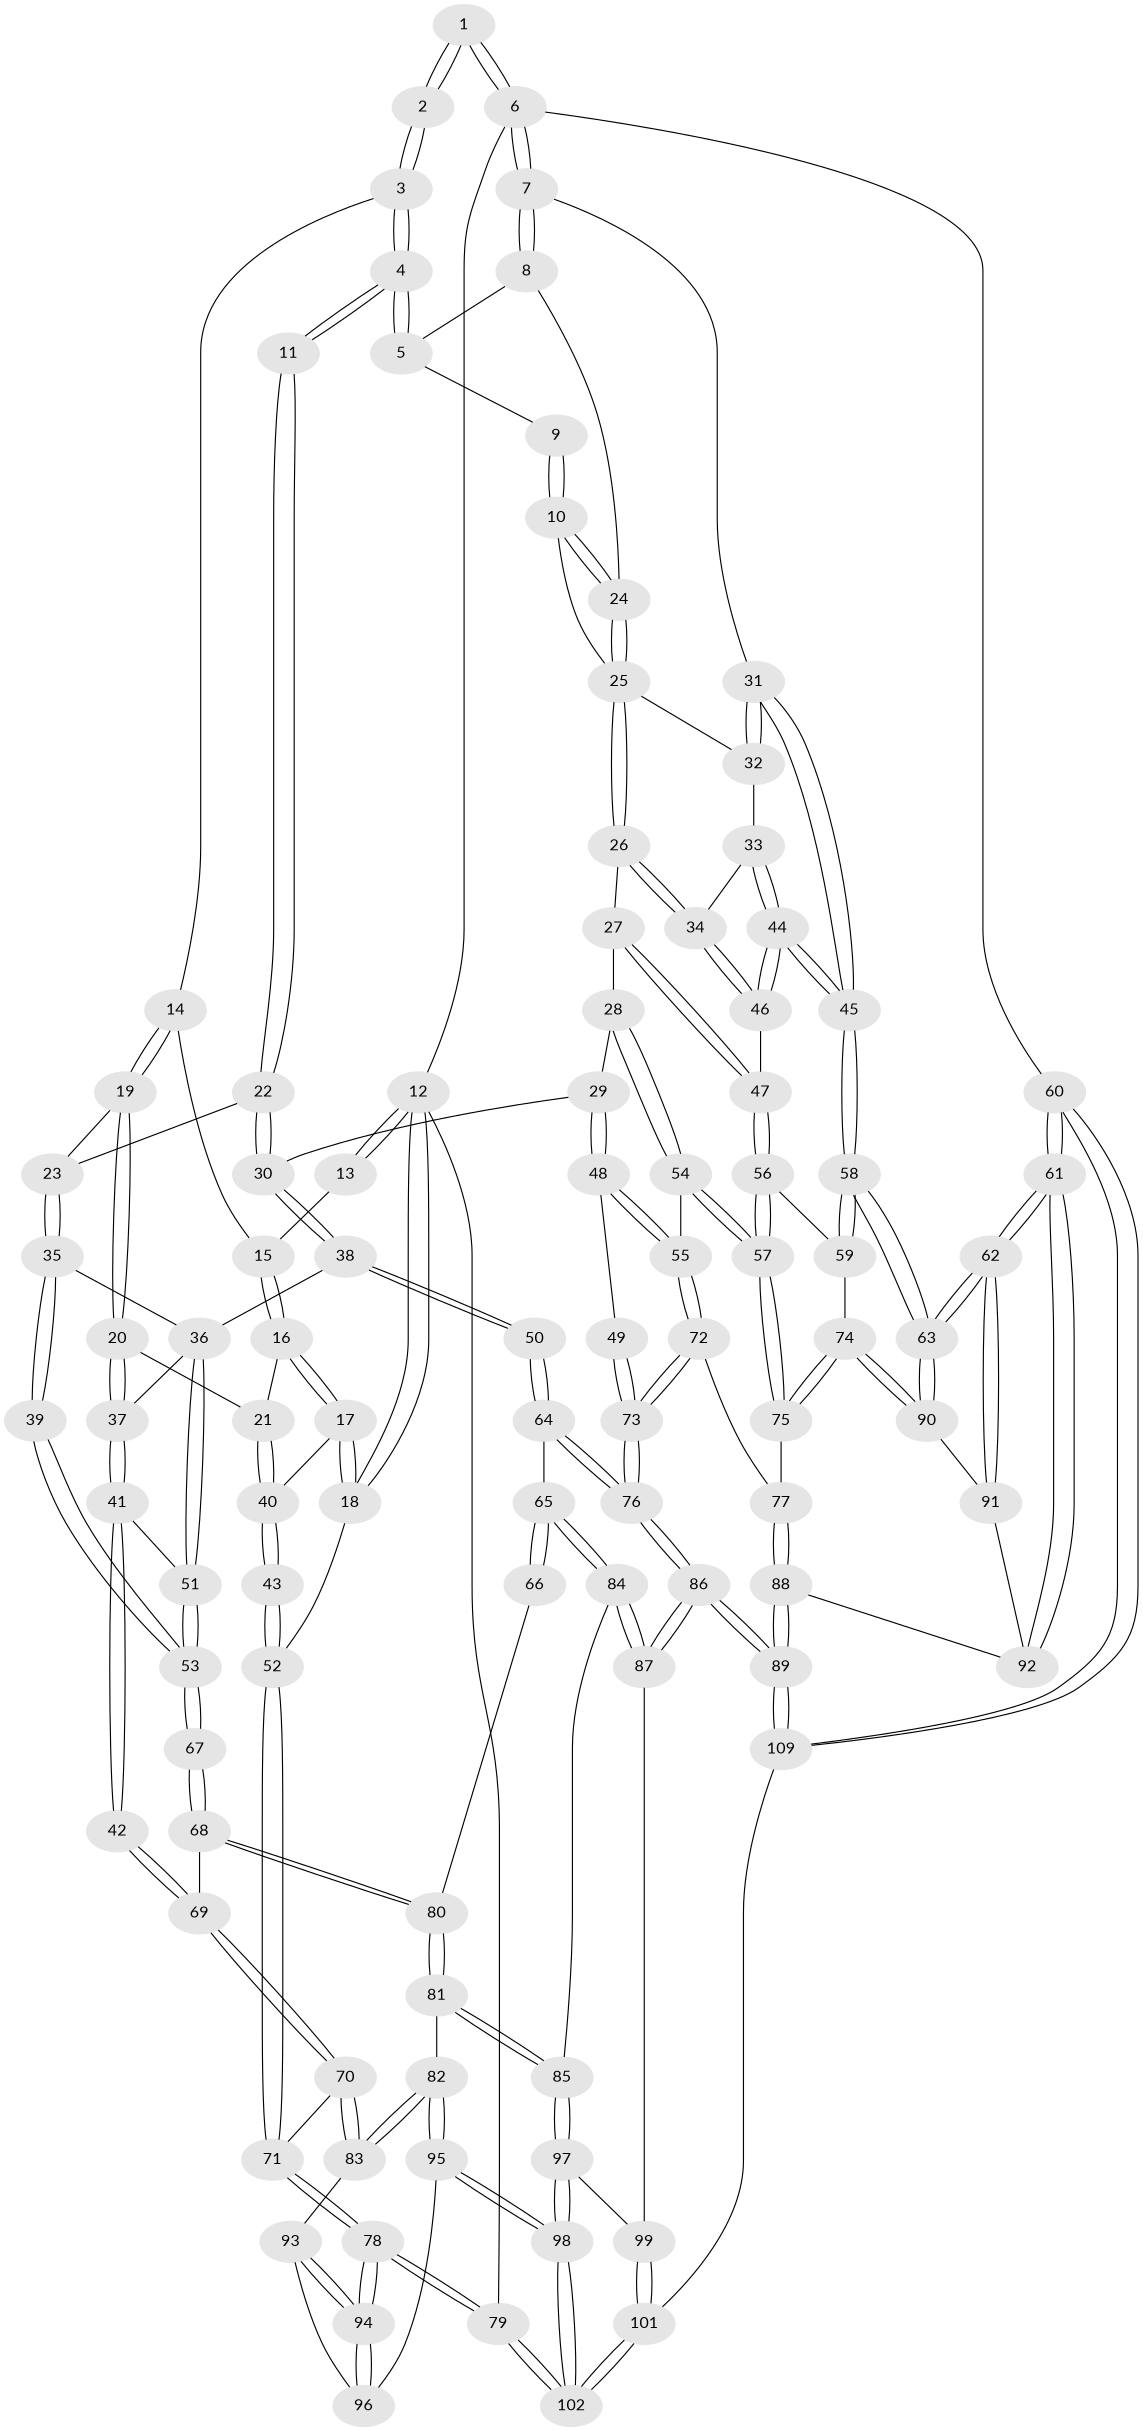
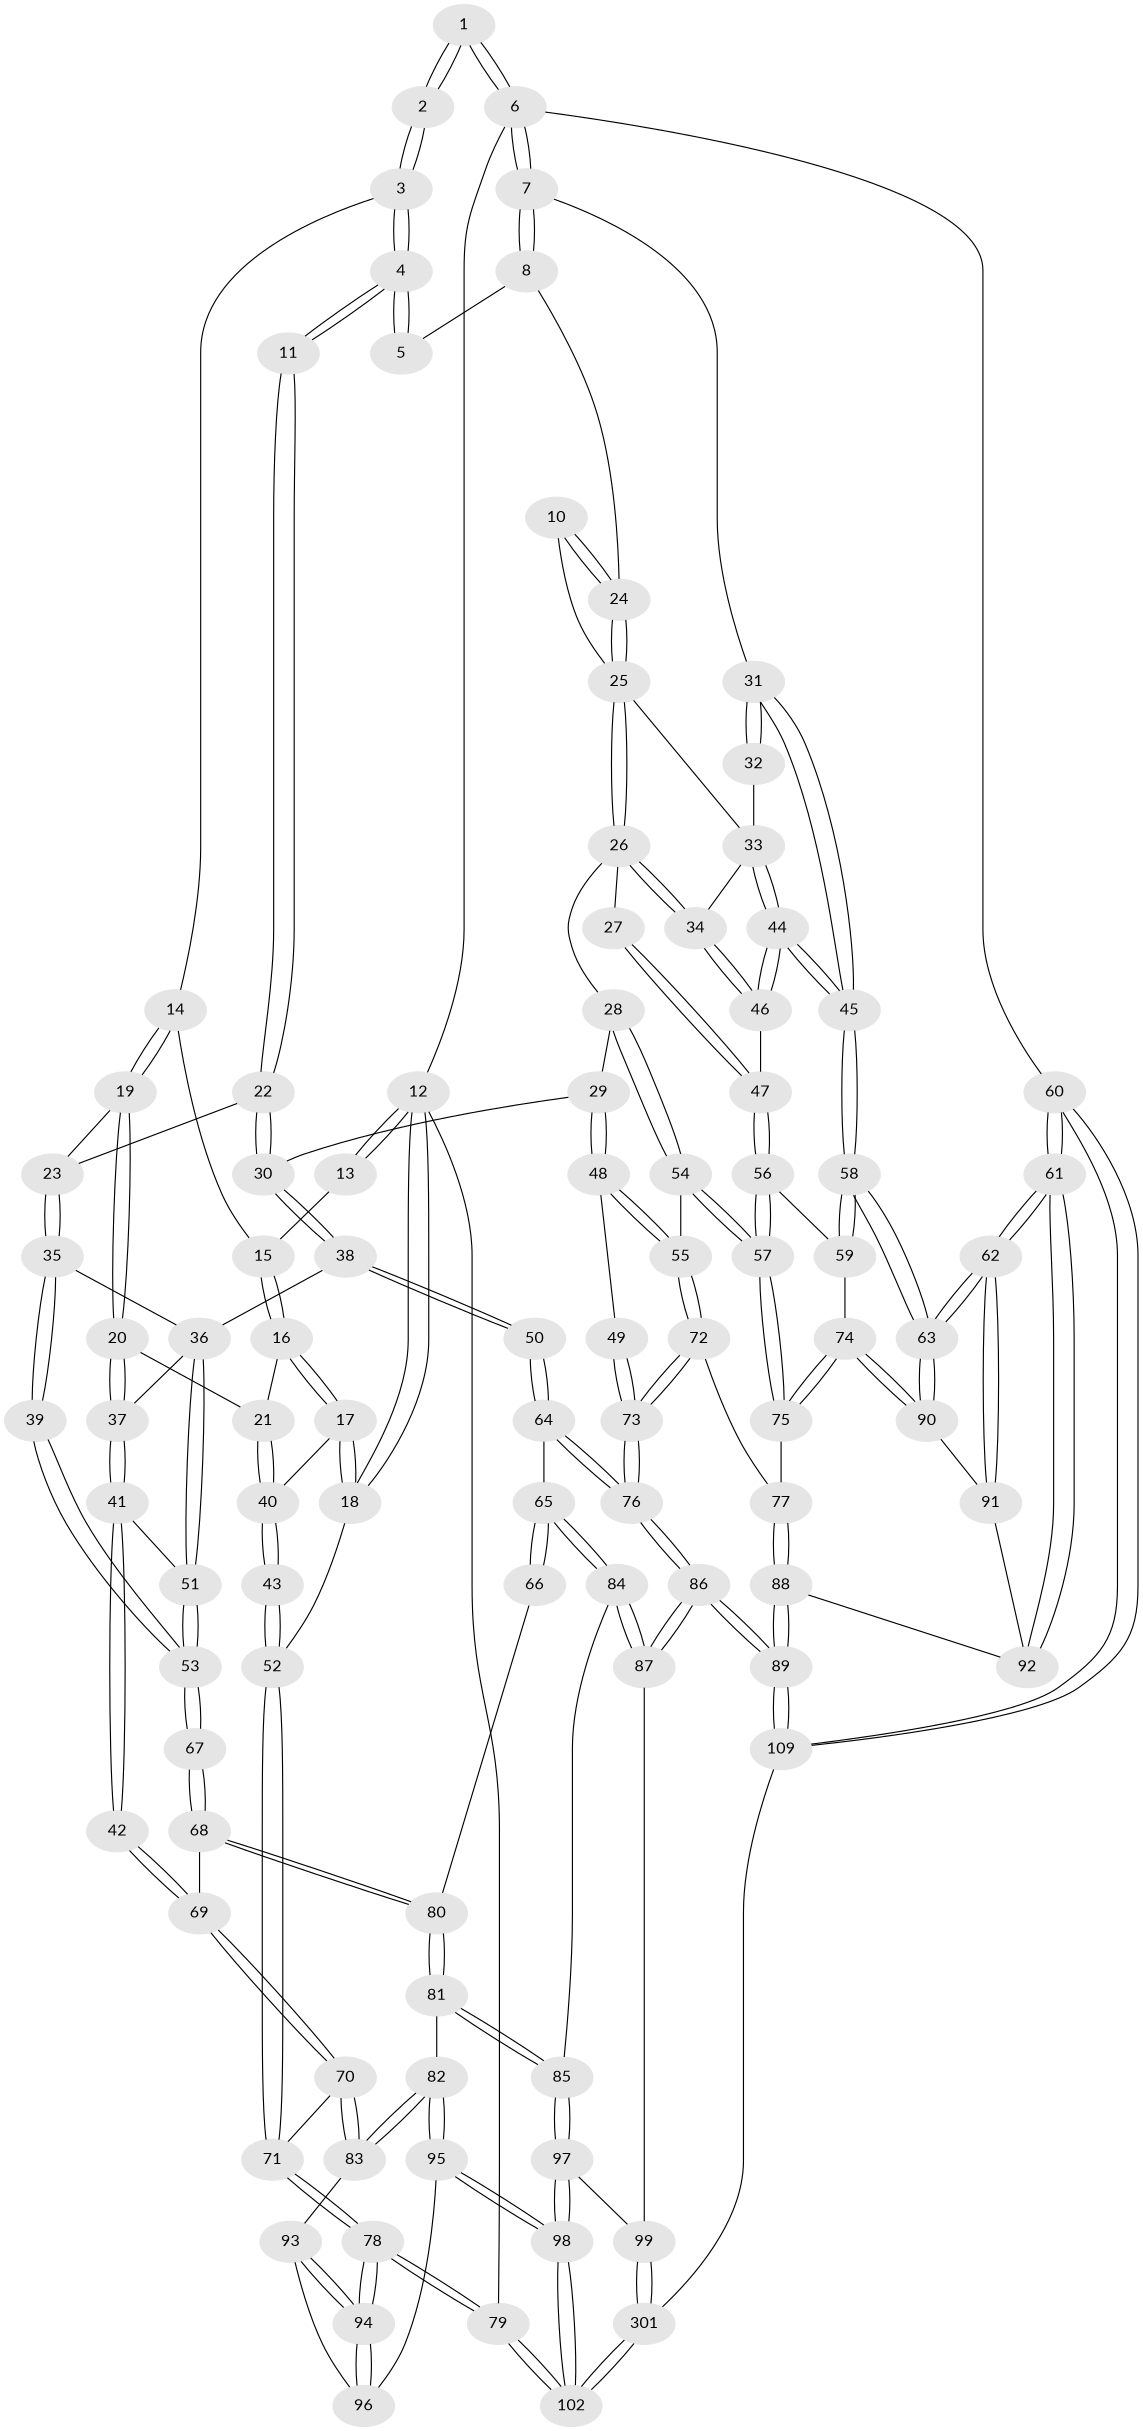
(556, 436) -> none
(686, 723) -> (686, 764)
(613, 969) -> (568, 927)
(644, 2324) -> (644, 2324)
